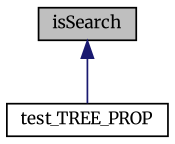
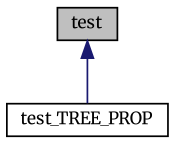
(87, 24) -> (87, 24)
